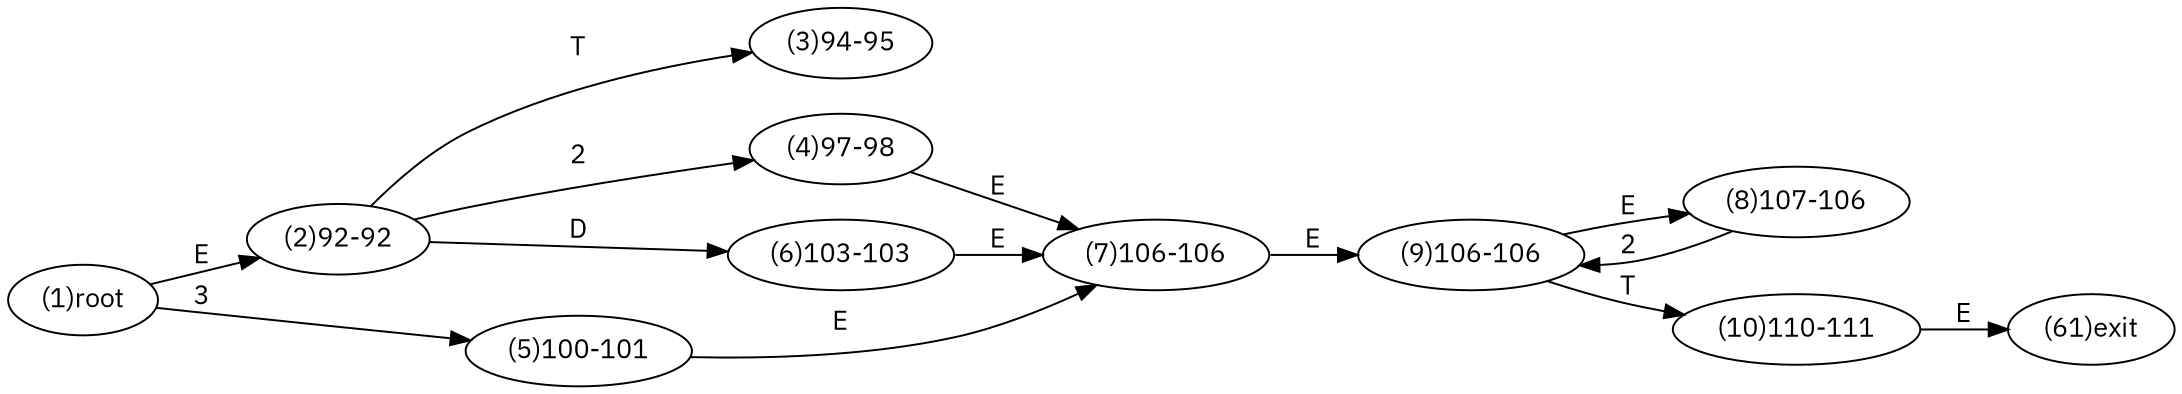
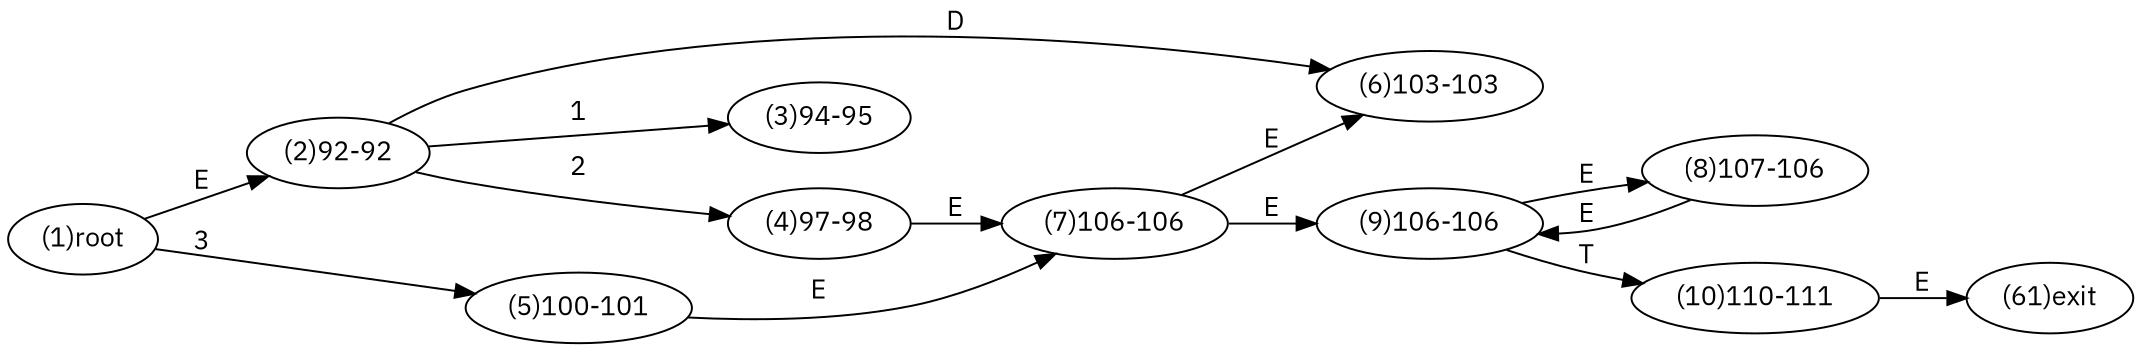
(579, 48) -> (579, 113)
(1629, 246) -> (1587, 215)
(989, 255) -> (1263, 159)
